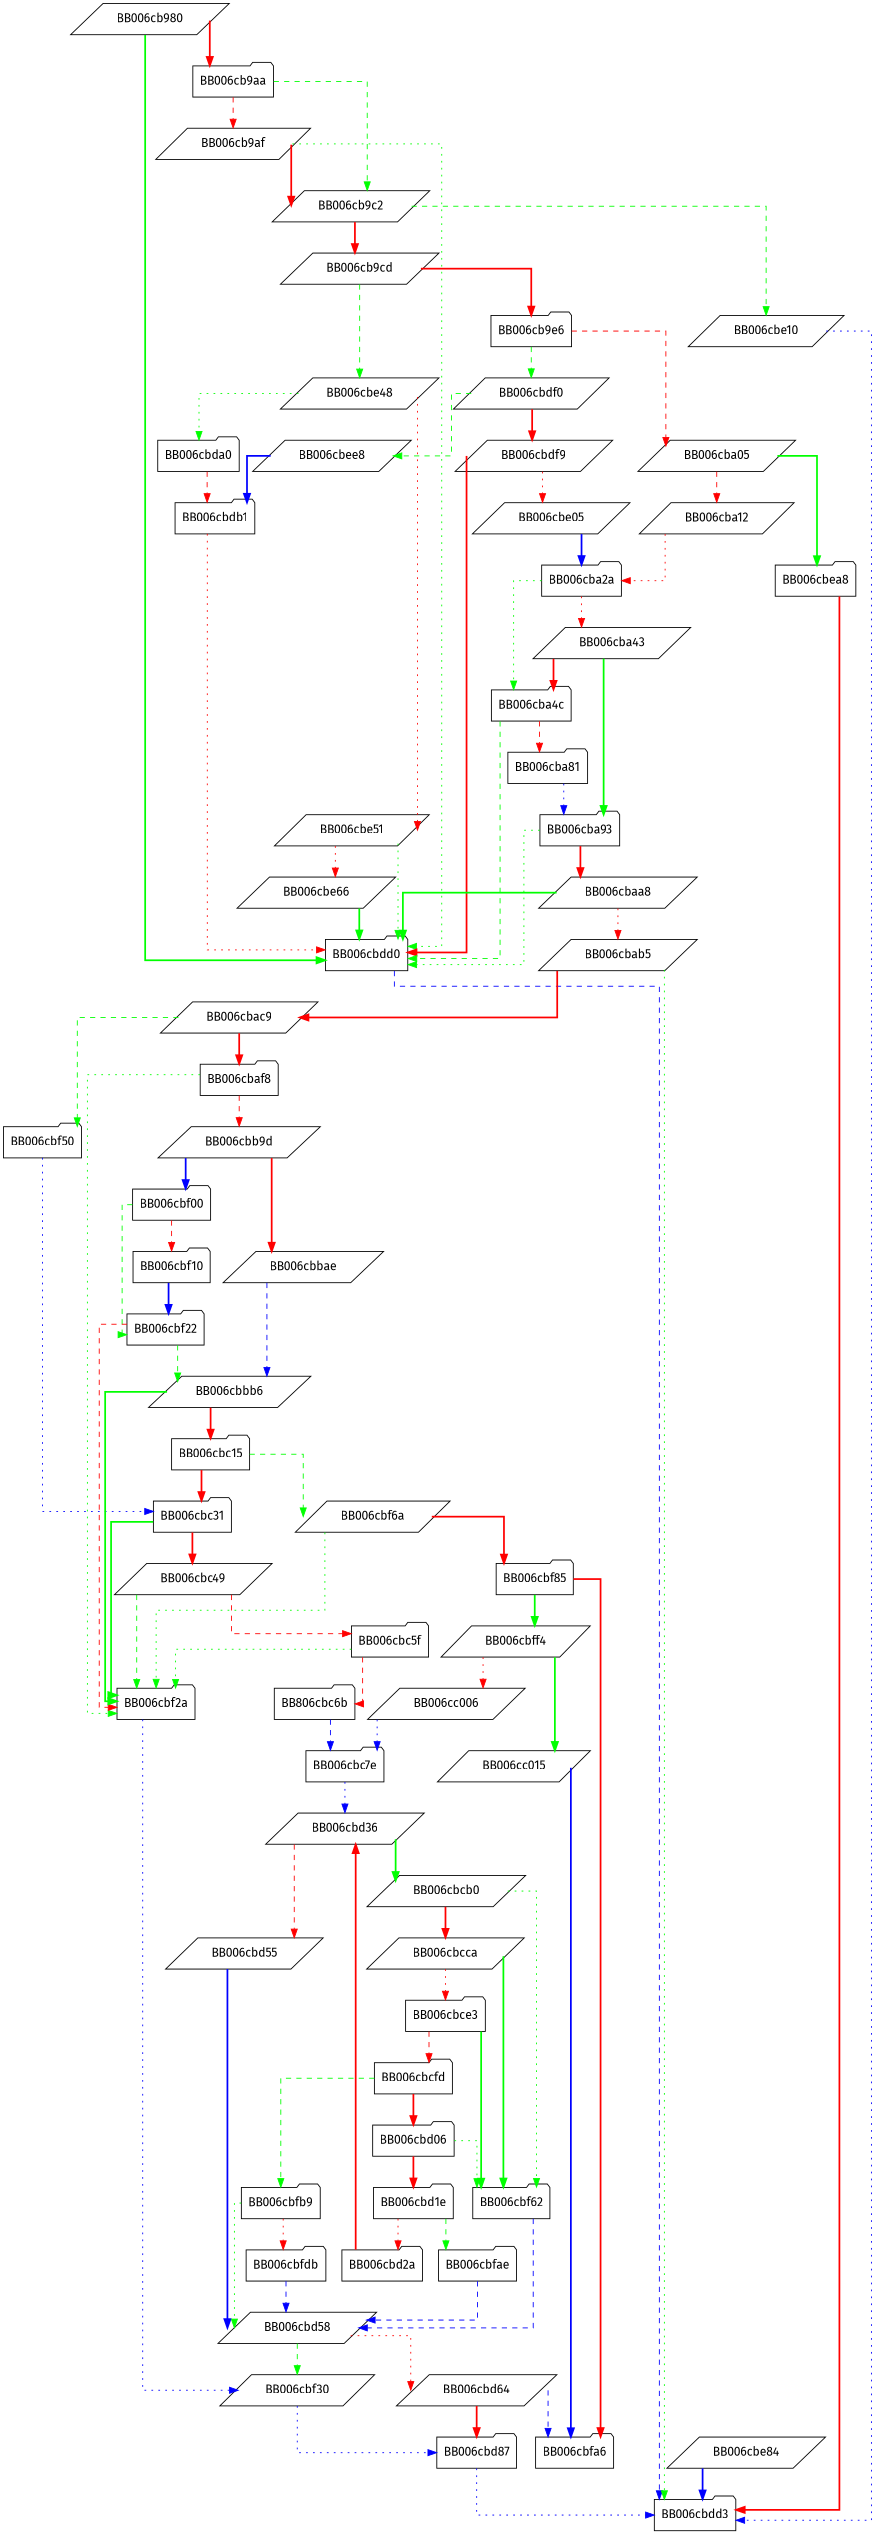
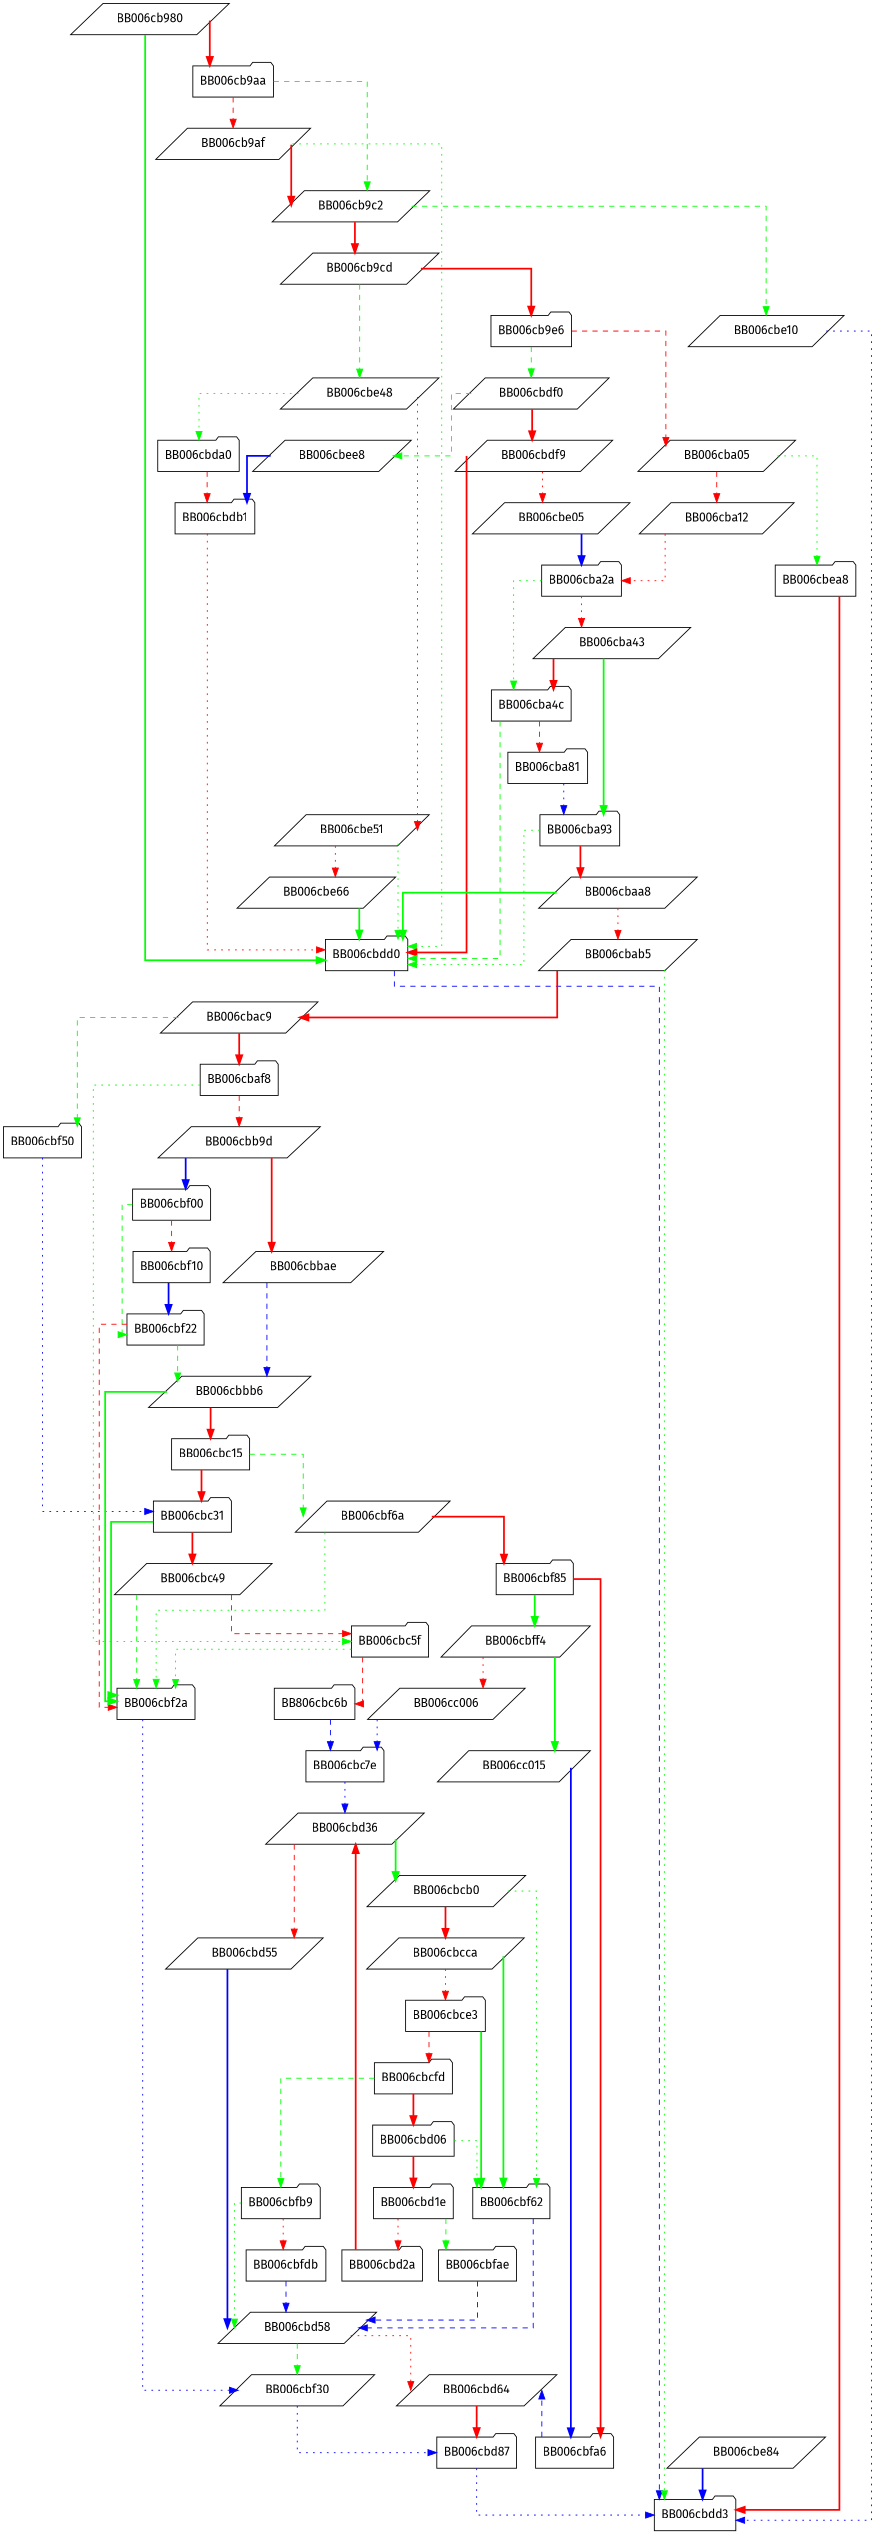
(817, 486) -> (817, 486)
(87, 1348) -> (93, 1434)
(548, 2409) -> (542, 2418)
